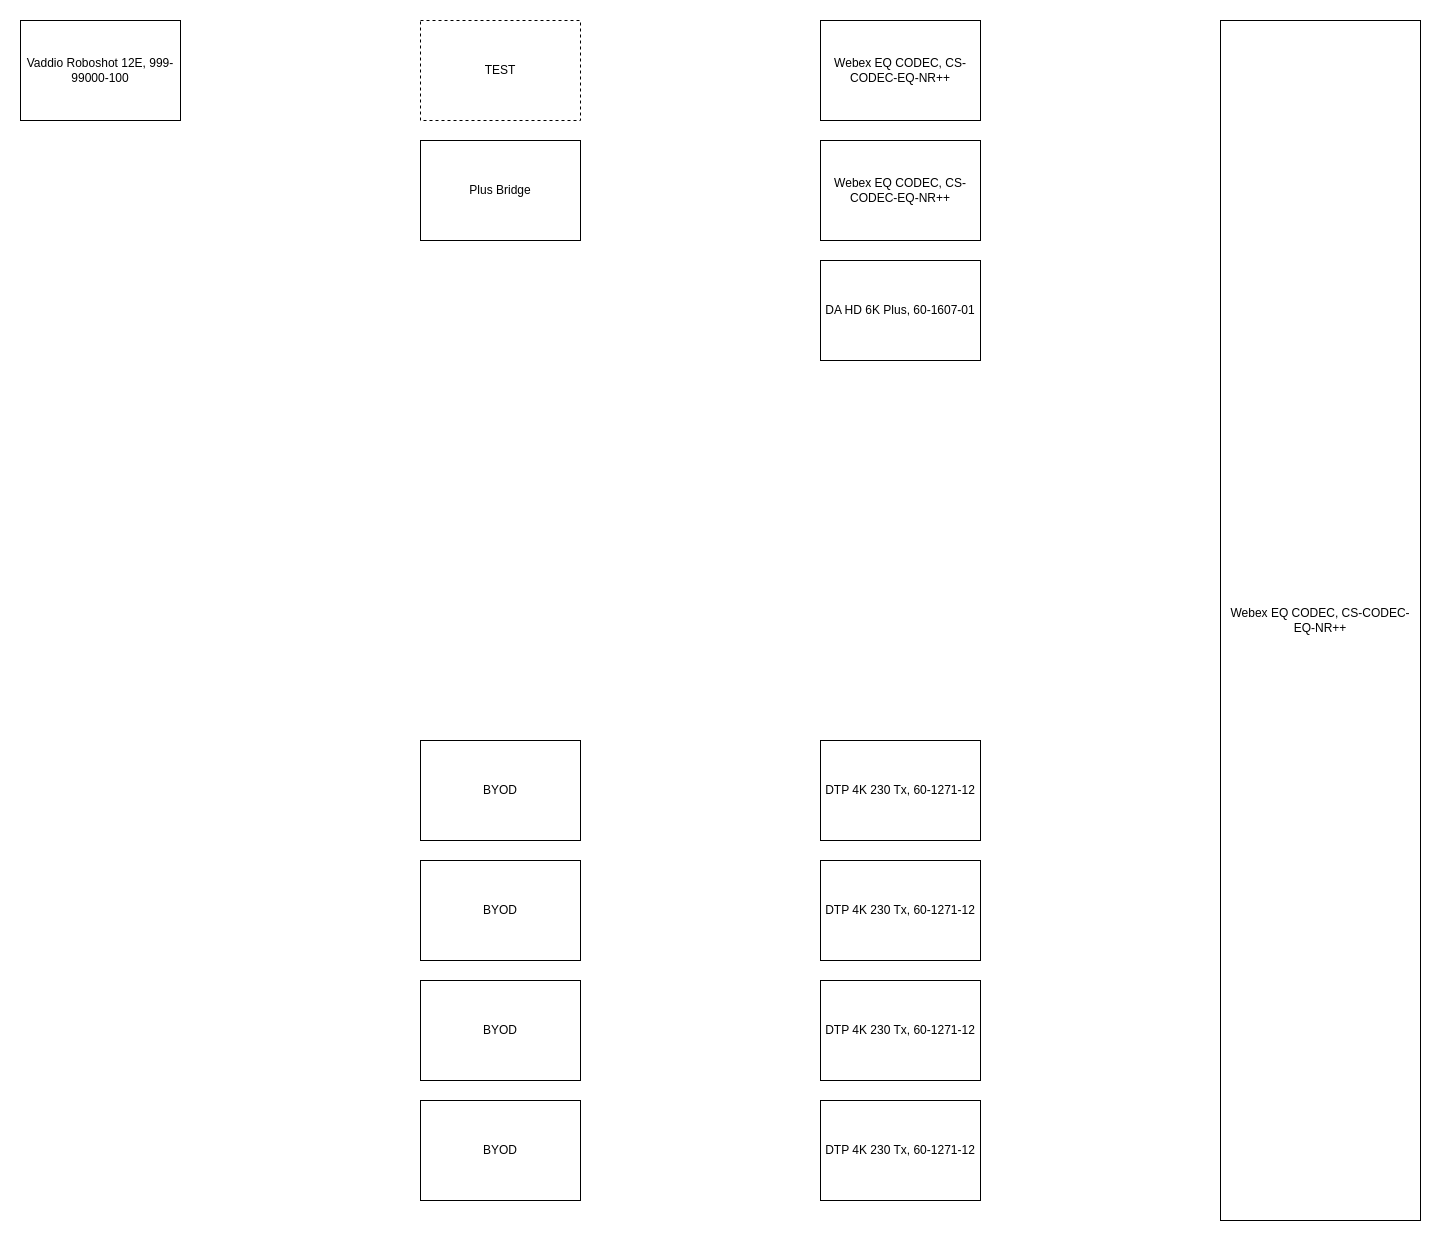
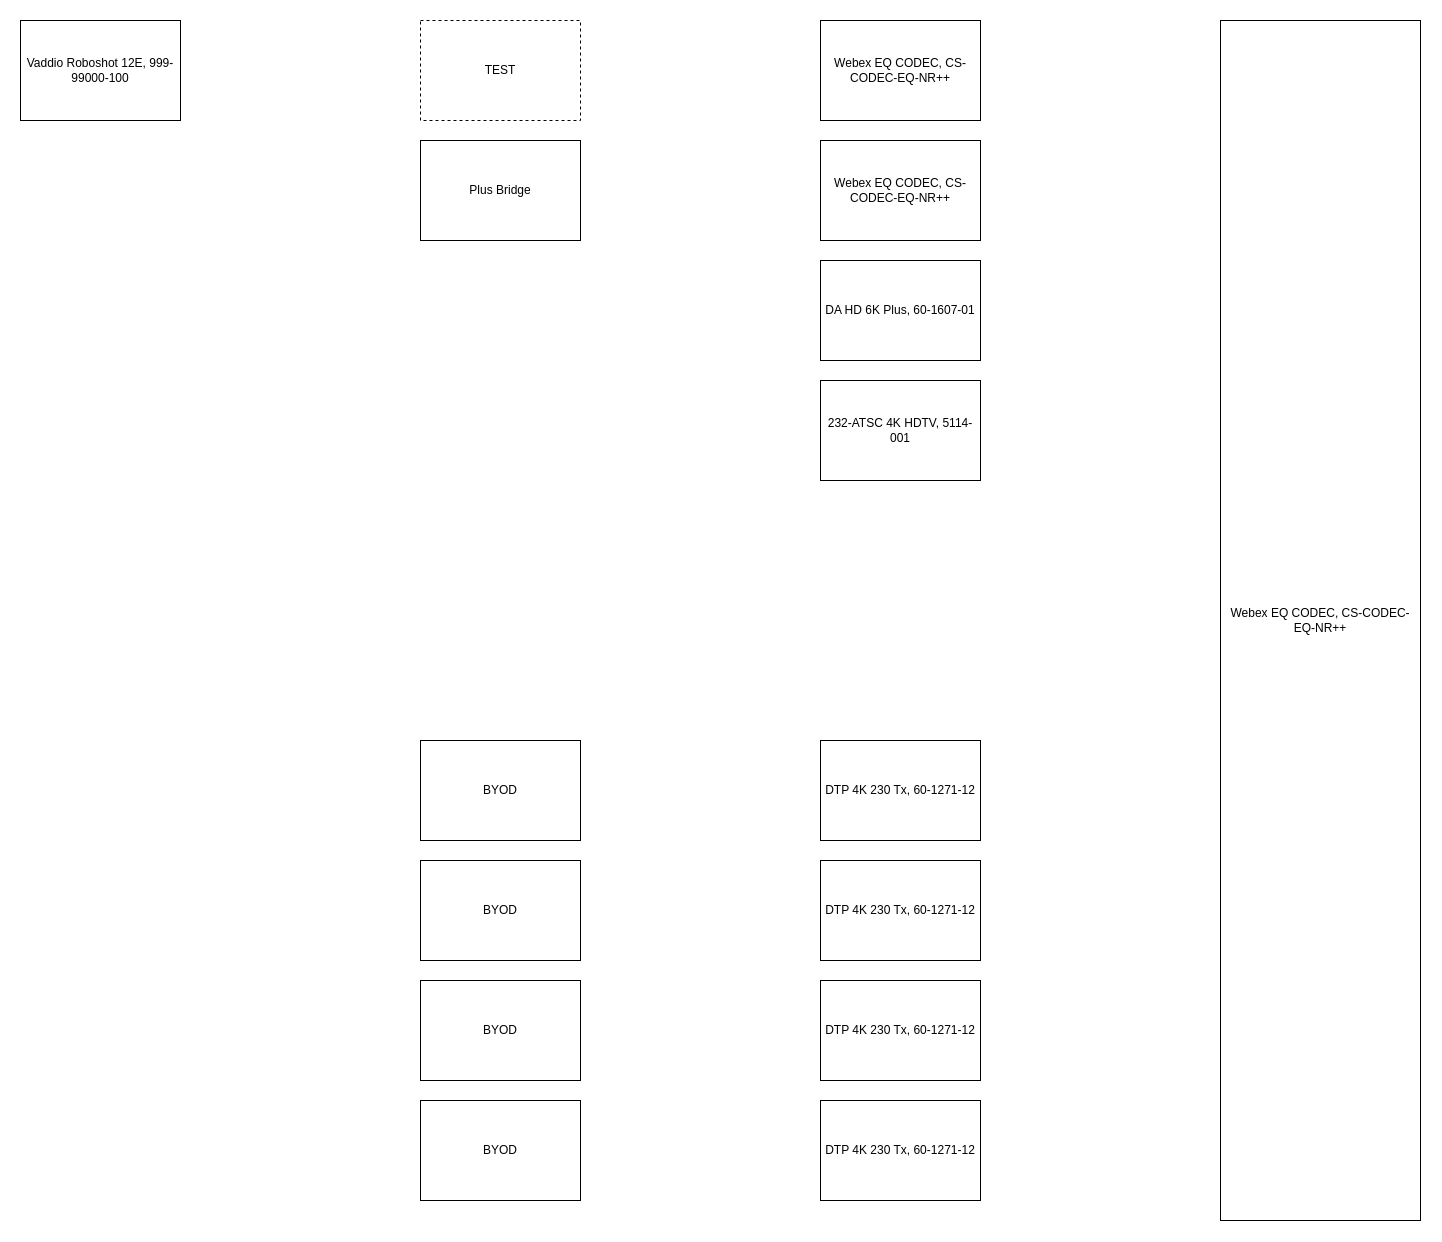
none -> (901, 431)
